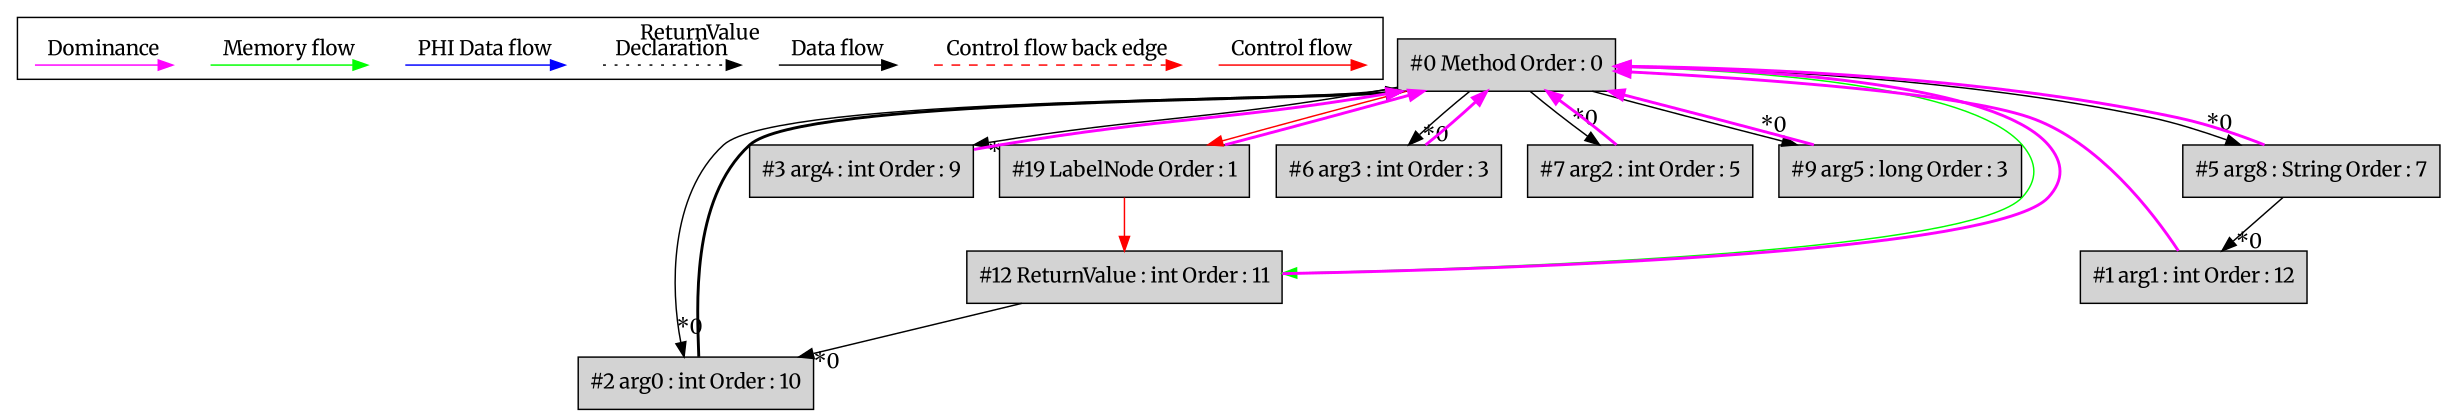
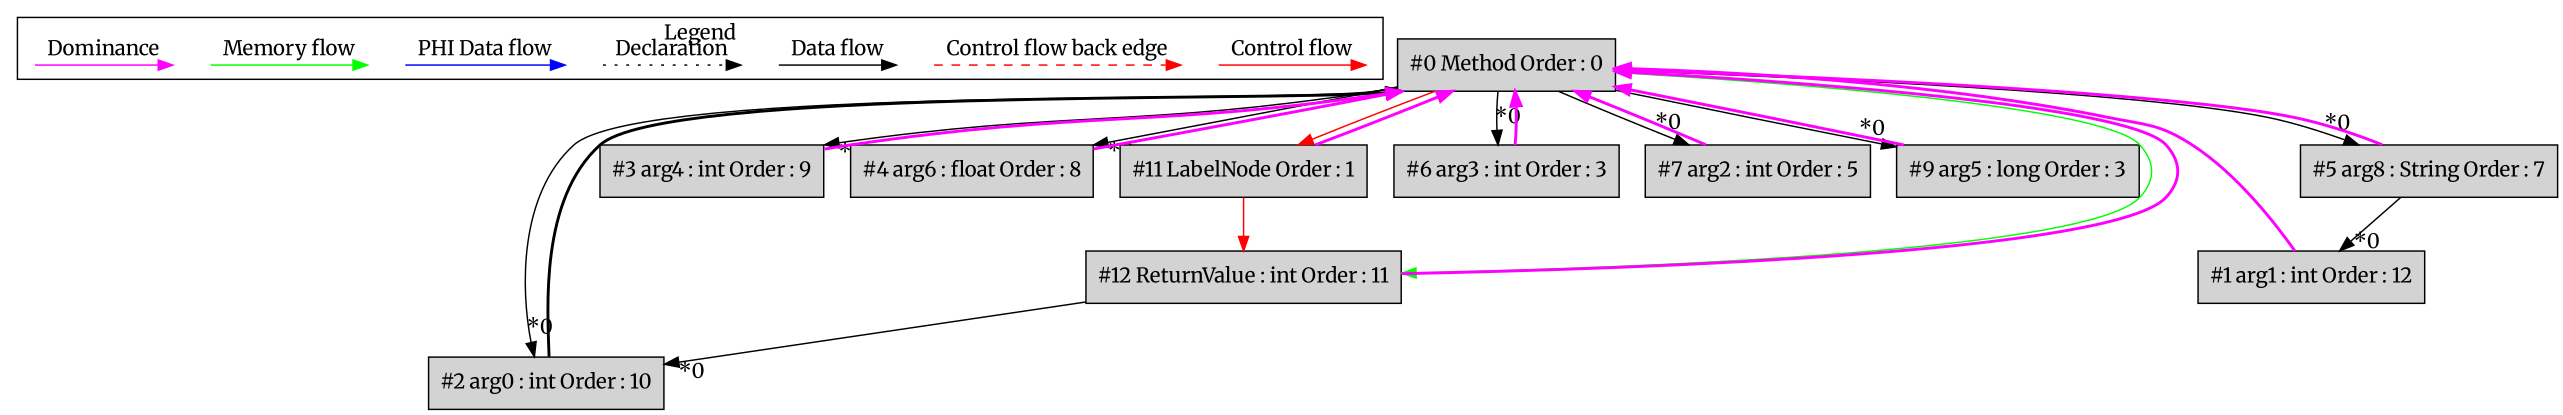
(700, 34) -> (700, 34)
none -> (972, 171)
(1124, 171) -> (1244, 171)
